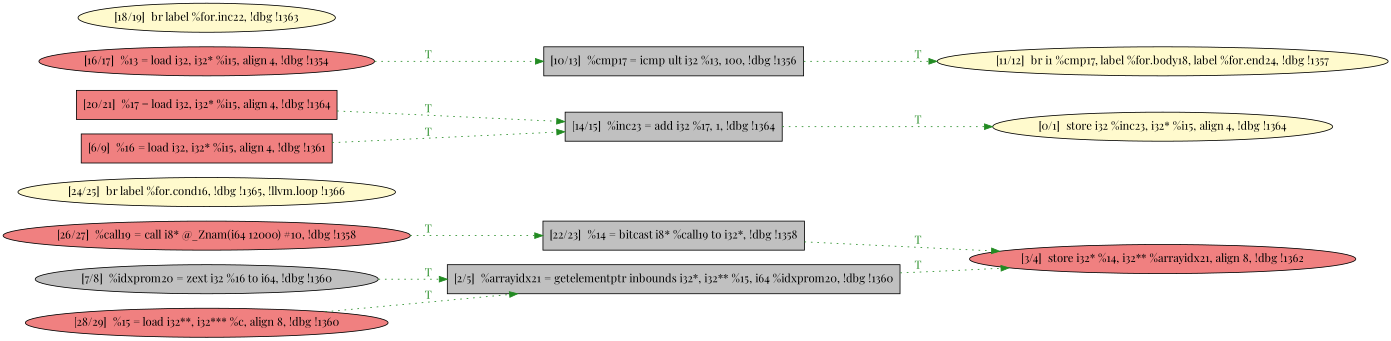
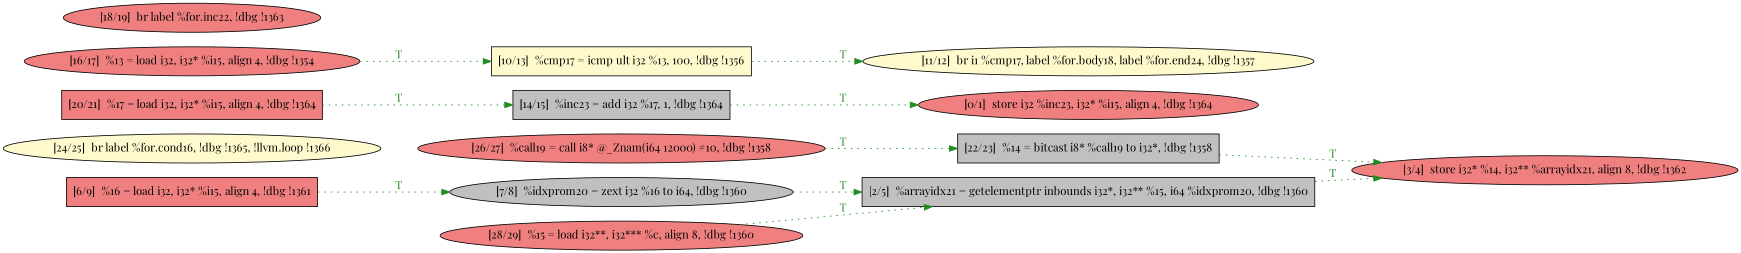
(207, 18) -> (192, 18)
(674, 61) -> (621, 61)
(1163, 127) -> (1088, 105)
(444, 137) -> (380, 192)
